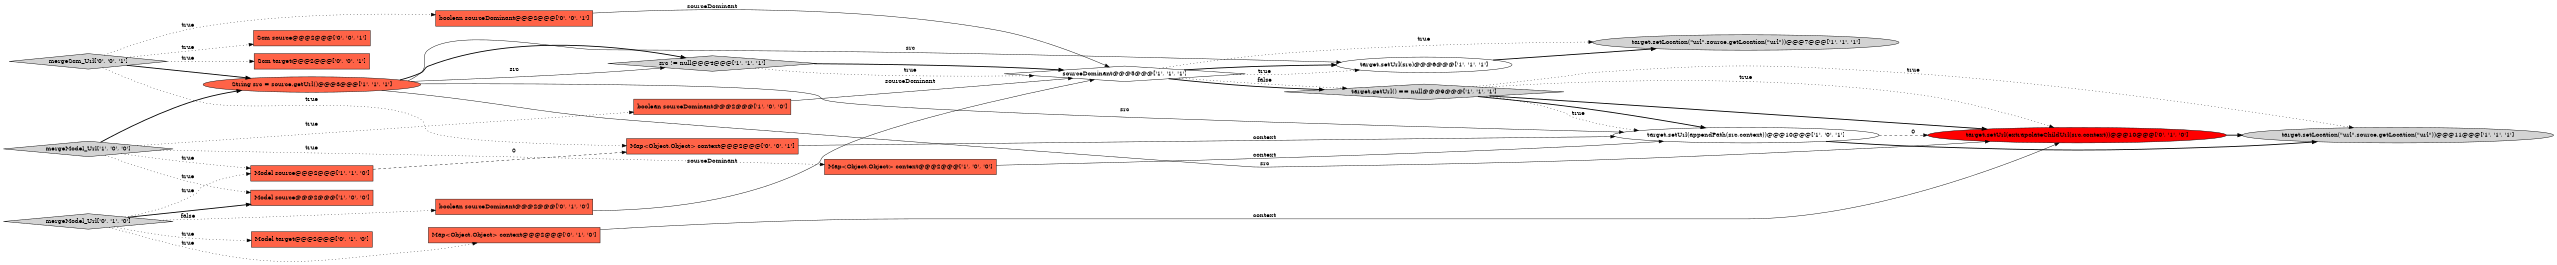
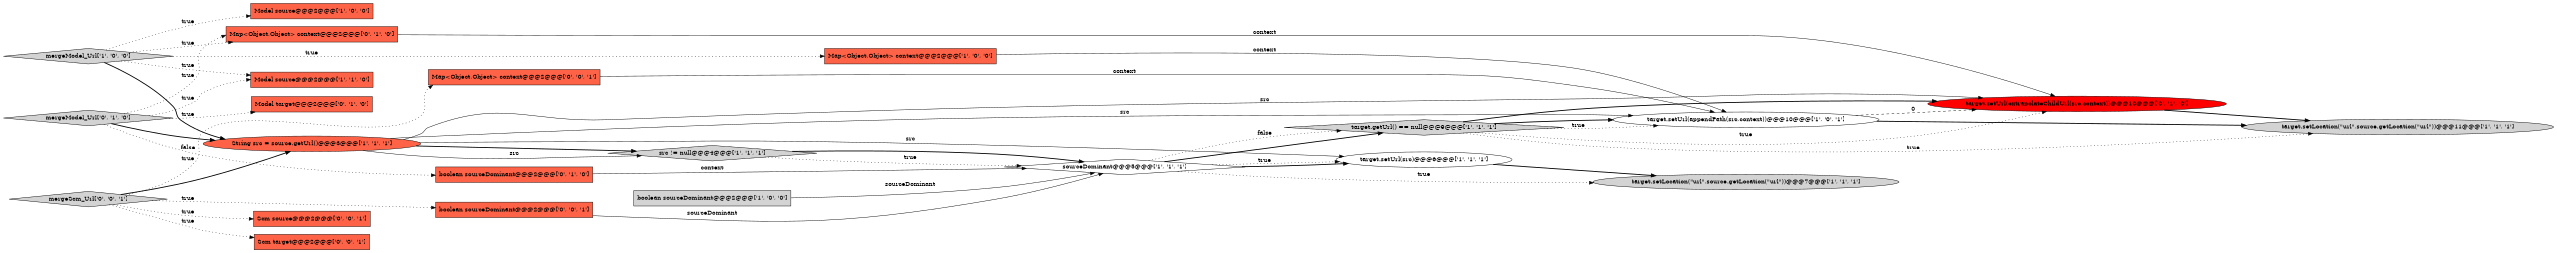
(712, 107) -> (712, 198)
(383, 129) -> (179, 47)
(498, 161) -> none
(712, 161) -> (712, 168)
(187, 211) -> (161, 134)
